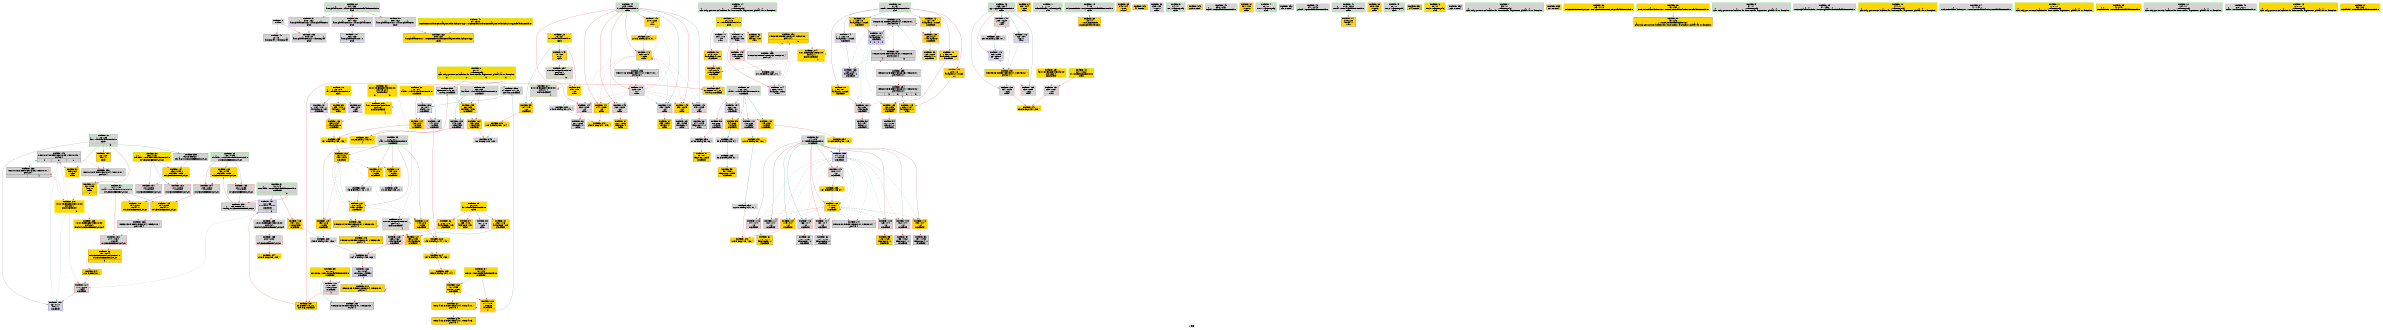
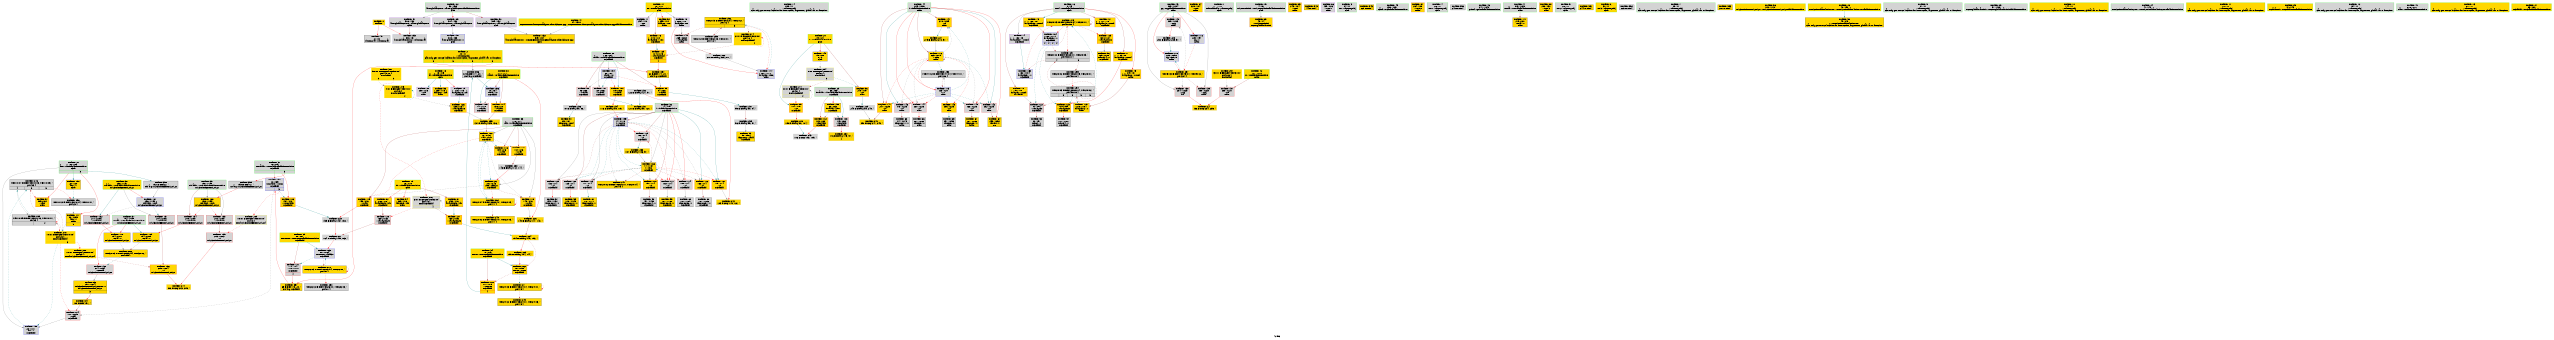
(1124, 10) -> (1295, 10)
(278, 22) -> (379, 22)
(894, 22) -> (1068, 22)
(1013, 22) -> (1186, 22)
(689, 39) -> (1000, 35)
(954, 76) -> (1131, 77)
(447, 91) -> none
(840, 94) -> (1018, 95)
(1007, 94) -> (1182, 95)
(722, 98) -> (660, 82)
(665, 127) -> (995, 125)
(176, 172) -> (150, 202)
(749, 173) -> (640, 99)
(433, 183) -> (540, 142)
(391, 189) -> none
(240, 198) -> (219, 228)
none -> (667, 202)
(139, 224) -> (126, 253)
(482, 224) -> none
(805, 224) -> (702, 185)
(854, 224) -> (619, 185)
none -> (163, 270)
(321, 291) -> (312, 245)
(455, 298) -> (536, 253)
